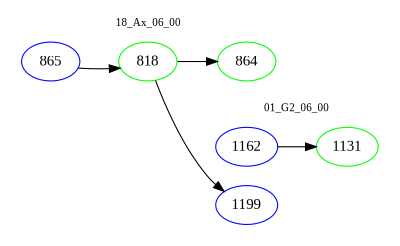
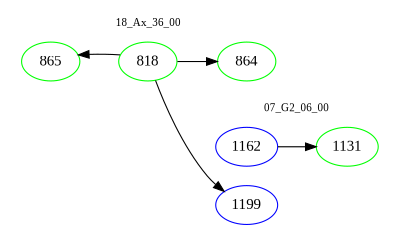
(149, 23) -> (149, 23)
(51, 62) -> (51, 62)
(94, 69) -> (105, 54)
(297, 108) -> (297, 108)
